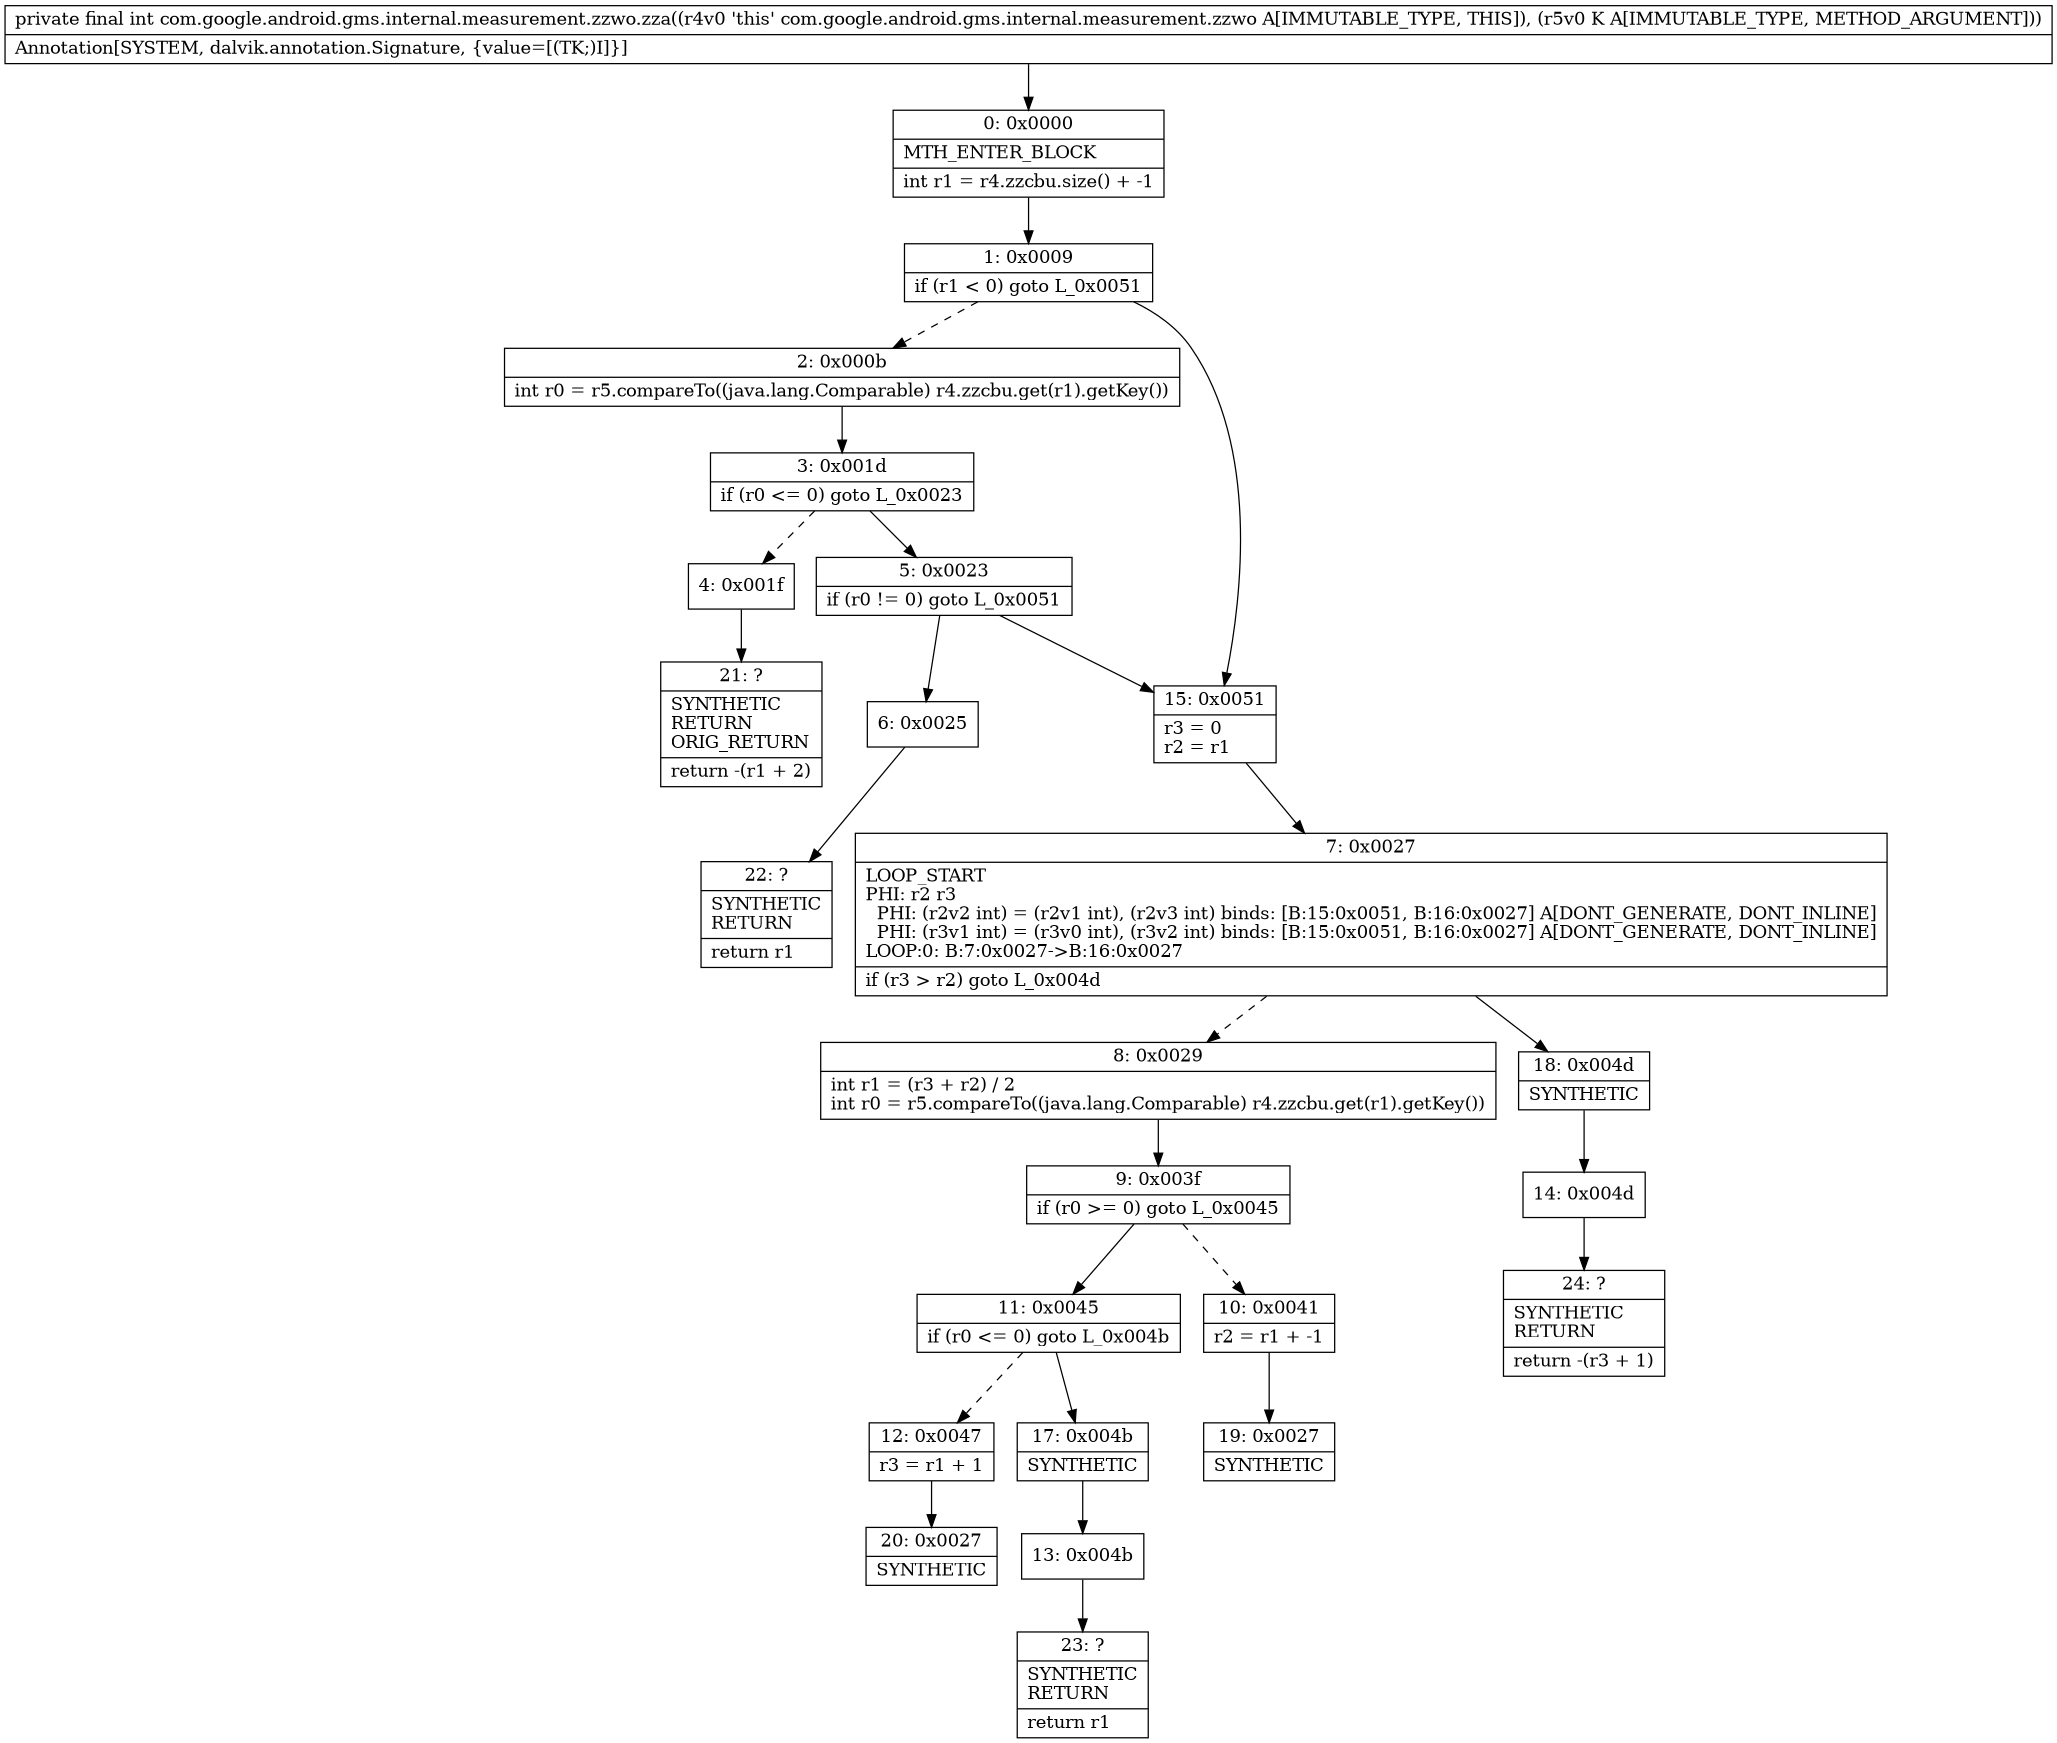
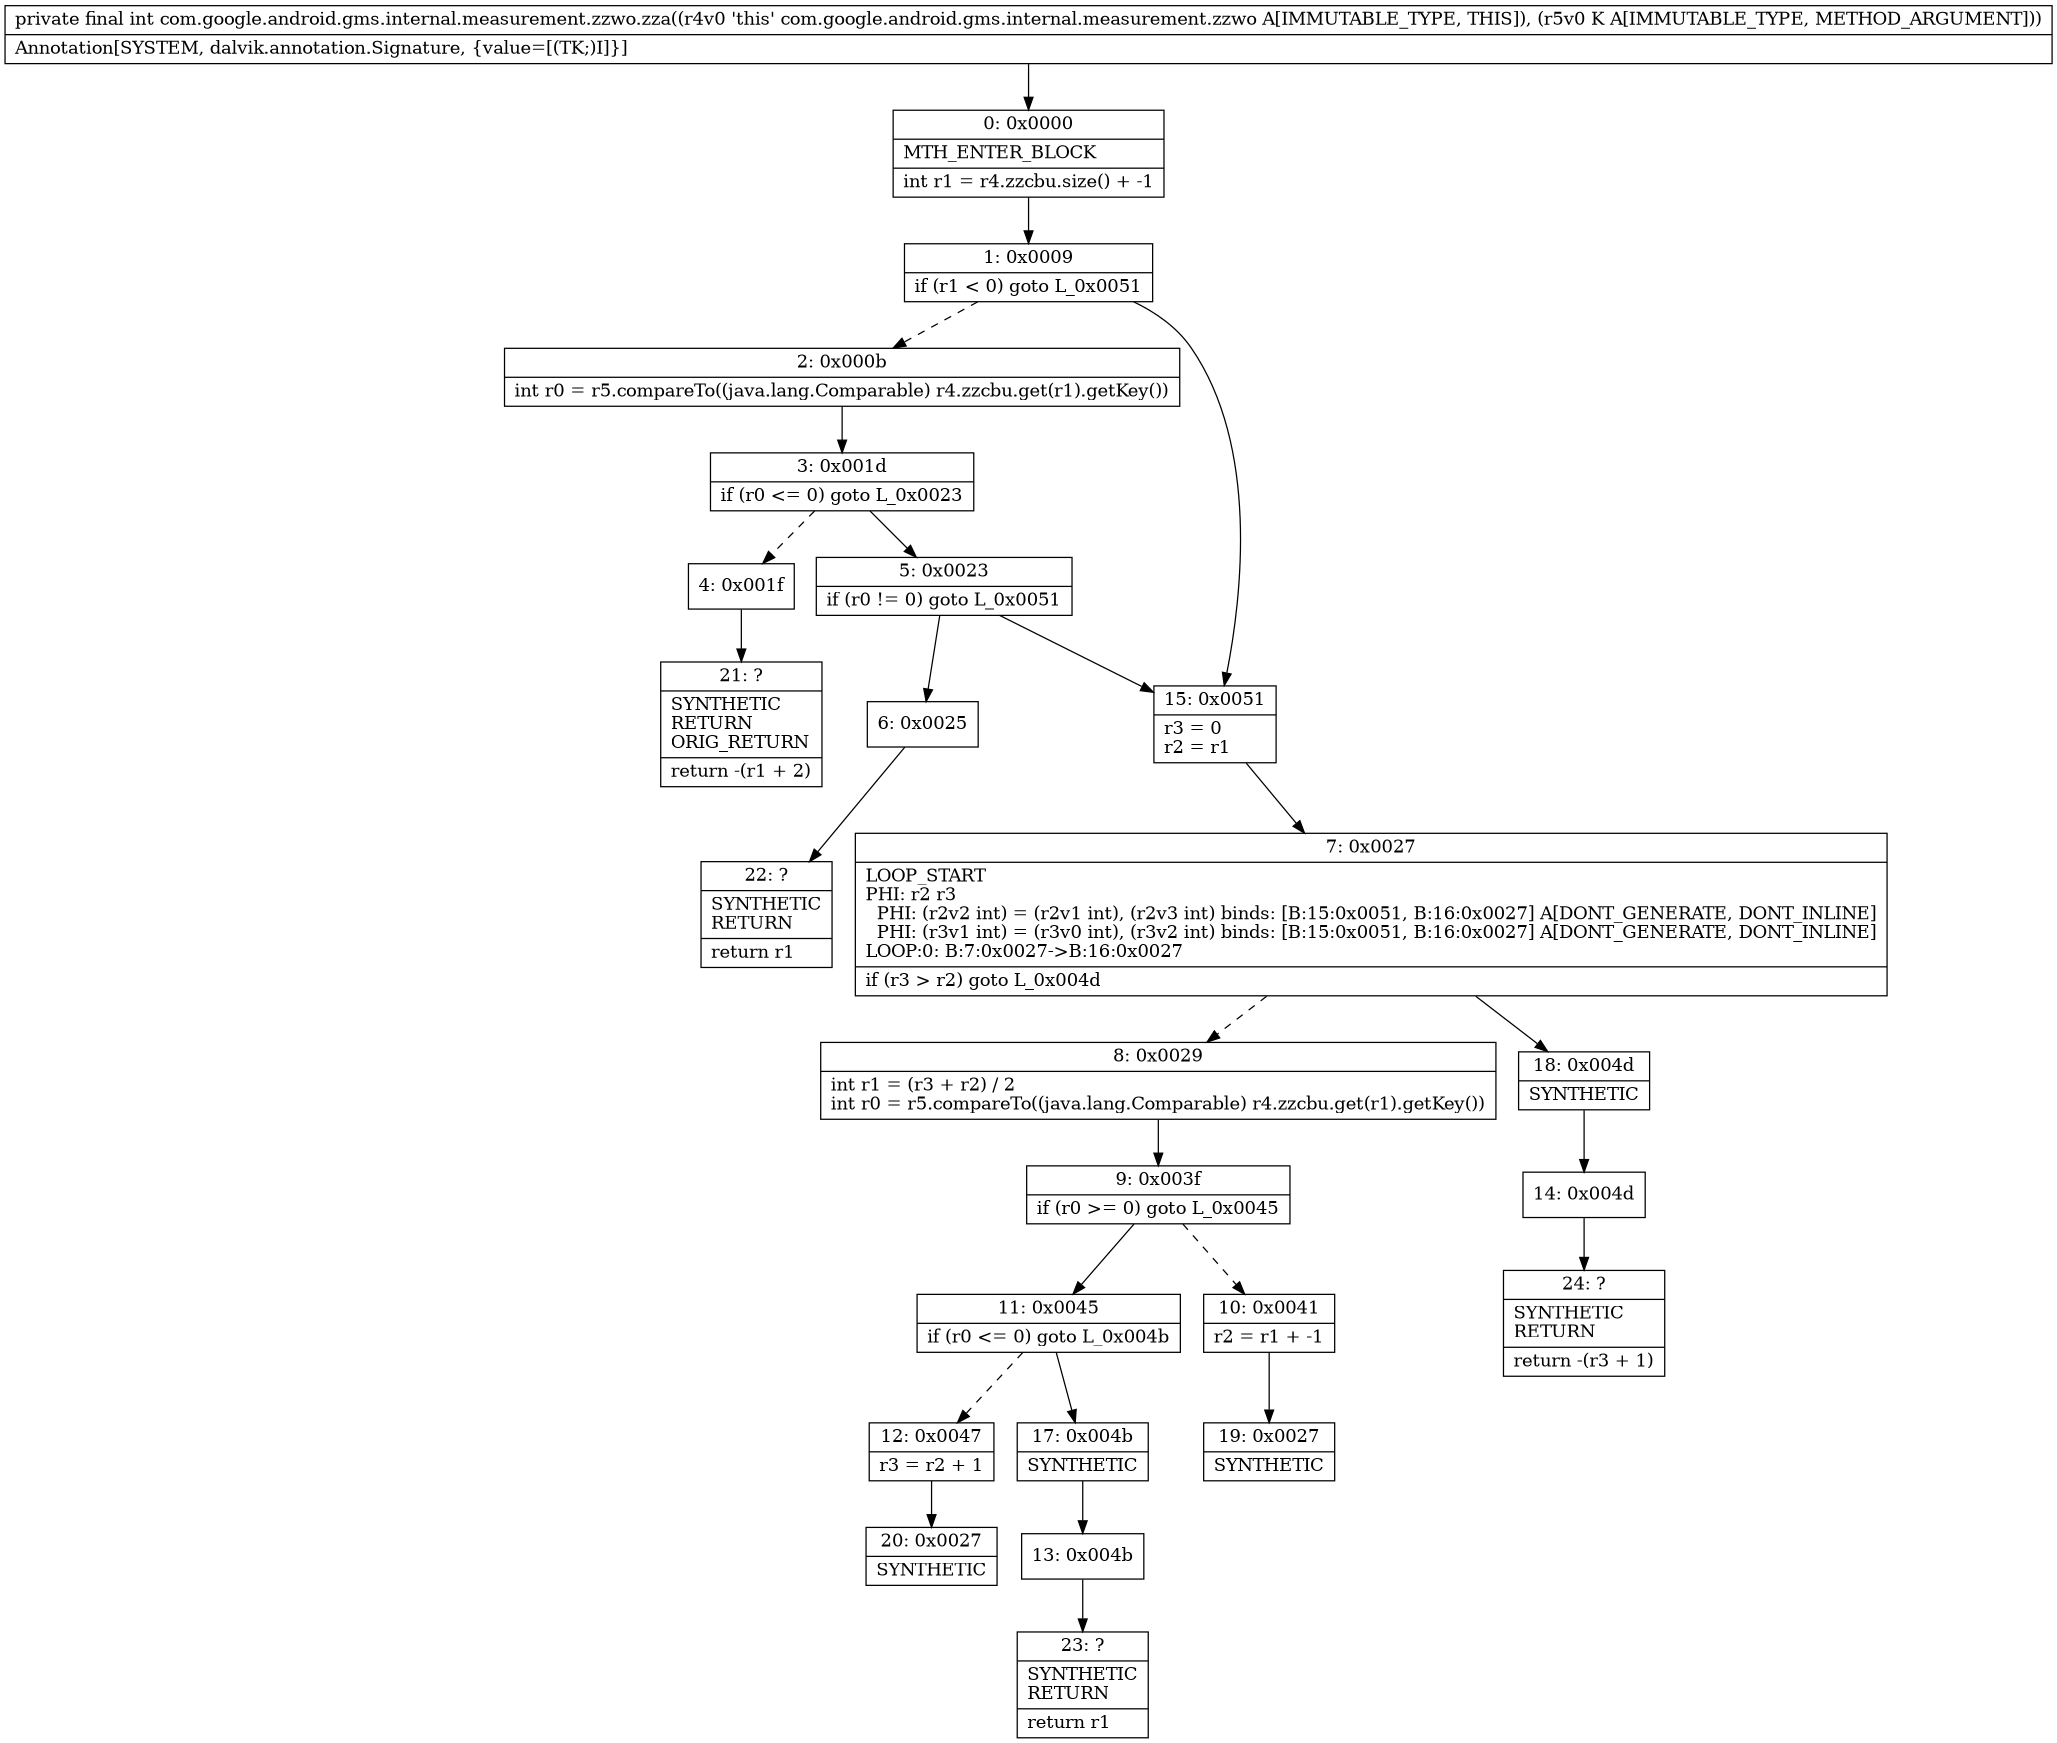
(932, 1466) -> (932, 1466)
